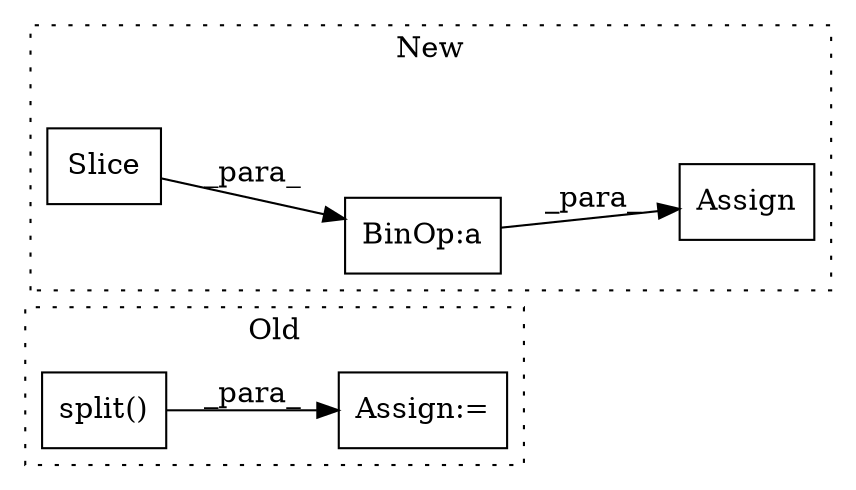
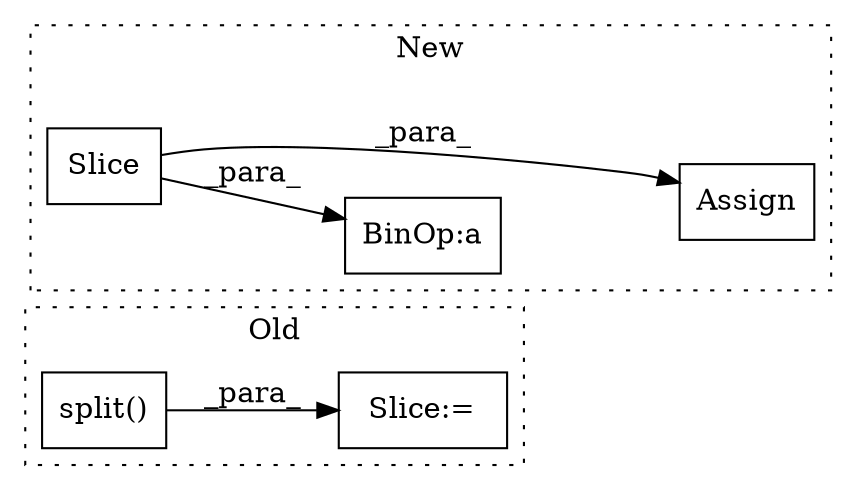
(580, 219) -> (411, 152)
(423, 410) -> (423, 410)
